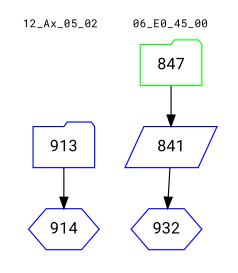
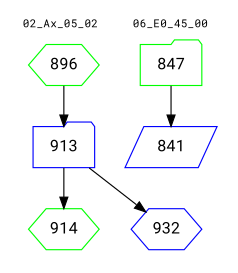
(61, 25) -> (61, 25)
none -> (64, 65)
(169, 183) -> (101, 177)
(64, 229) -> (64, 229)
